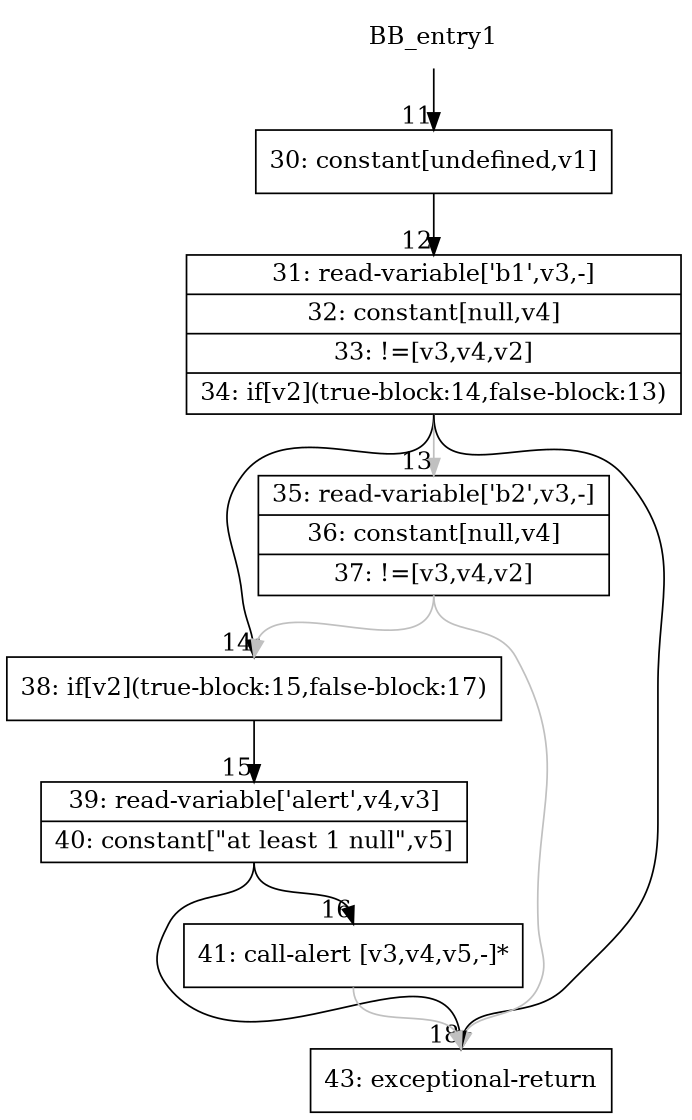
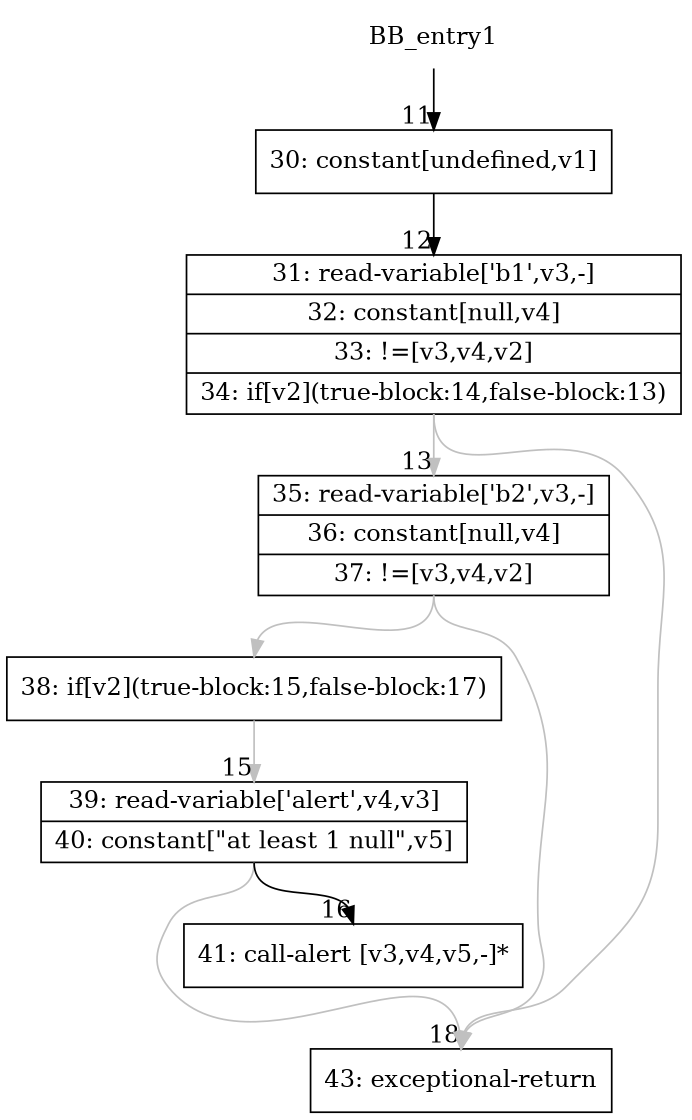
(263, 458) -> none
(658, 688) -> (658, 688)
(254, 743) -> (254, 743)
(228, 1018) -> (228, 1018)
(398, 1018) -> none
